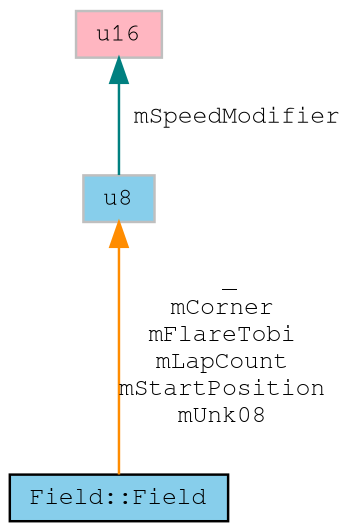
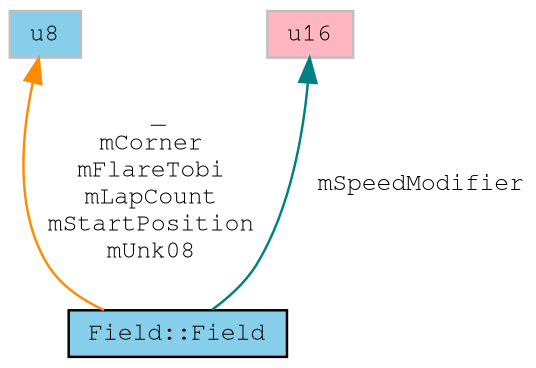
(119, 129) -> (283, 207)
